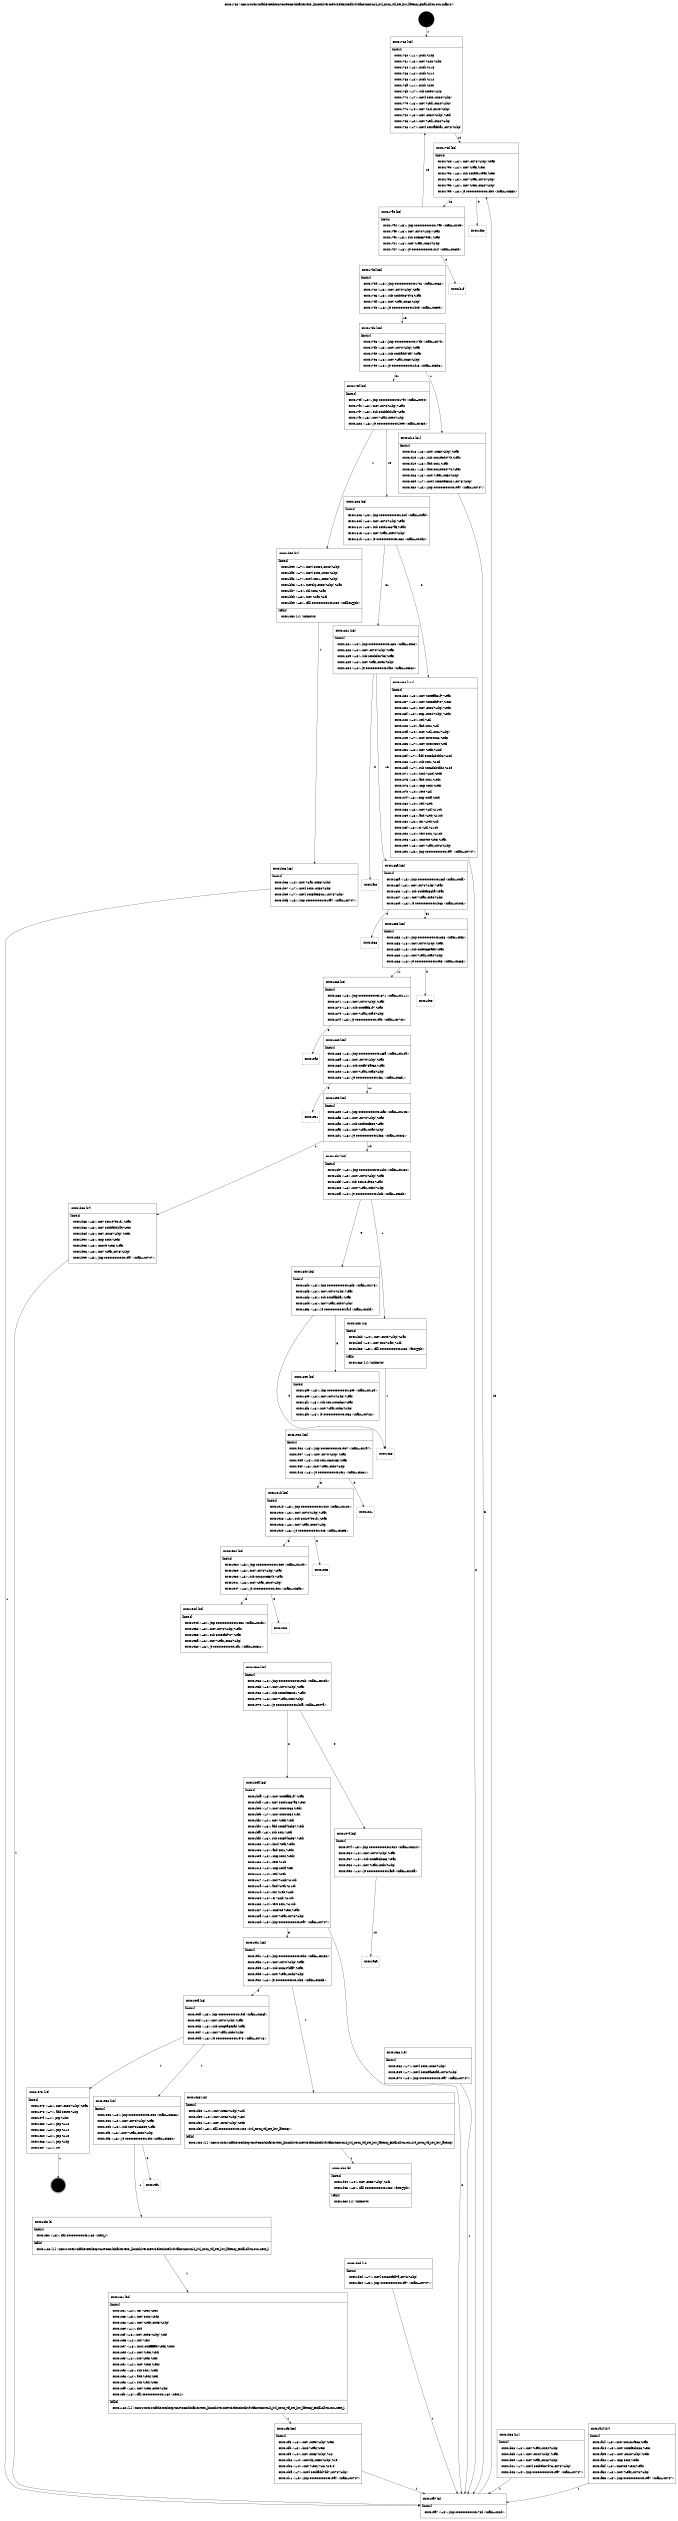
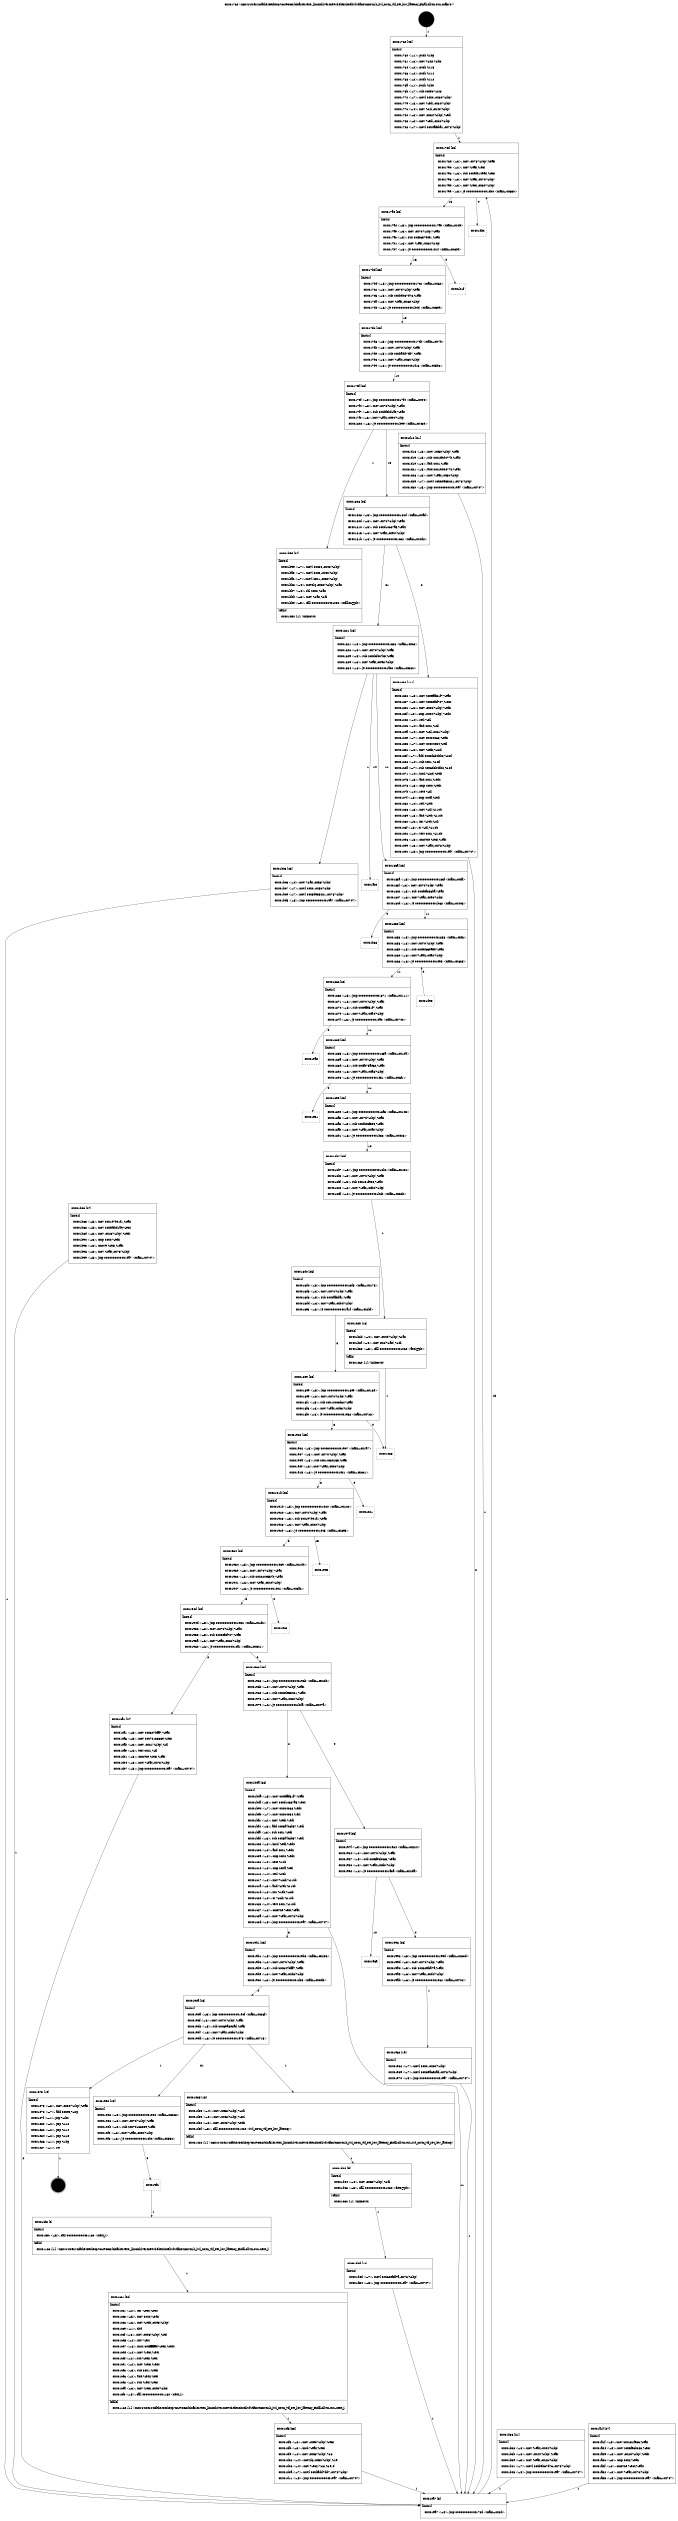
(459, 138) -> (459, 138)
(424, 171) -> (412, 259)
(397, 376) -> (397, 376)
(437, 400) -> none
(317, 742) -> (342, 767)
(374, 767) -> (374, 767)
(386, 767) -> (386, 767)
(427, 914) -> (427, 914)
(425, 980) -> (423, 982)
none -> (367, 1029)
(241, 1178) -> none
(351, 1232) -> none
(285, 1417) -> (376, 1432)
none -> (332, 1424)
(484, 1512) -> (484, 1512)
(316, 1541) -> (316, 1541)
none -> (255, 1657)
none -> (153, 1744)
none -> (427, 1962)
(303, 2038) -> (270, 2067)
(201, 2066) -> (201, 2066)
(135, 2180) -> (152, 2203)
(462, 2185) -> (462, 2185)
none -> (380, 2232)
